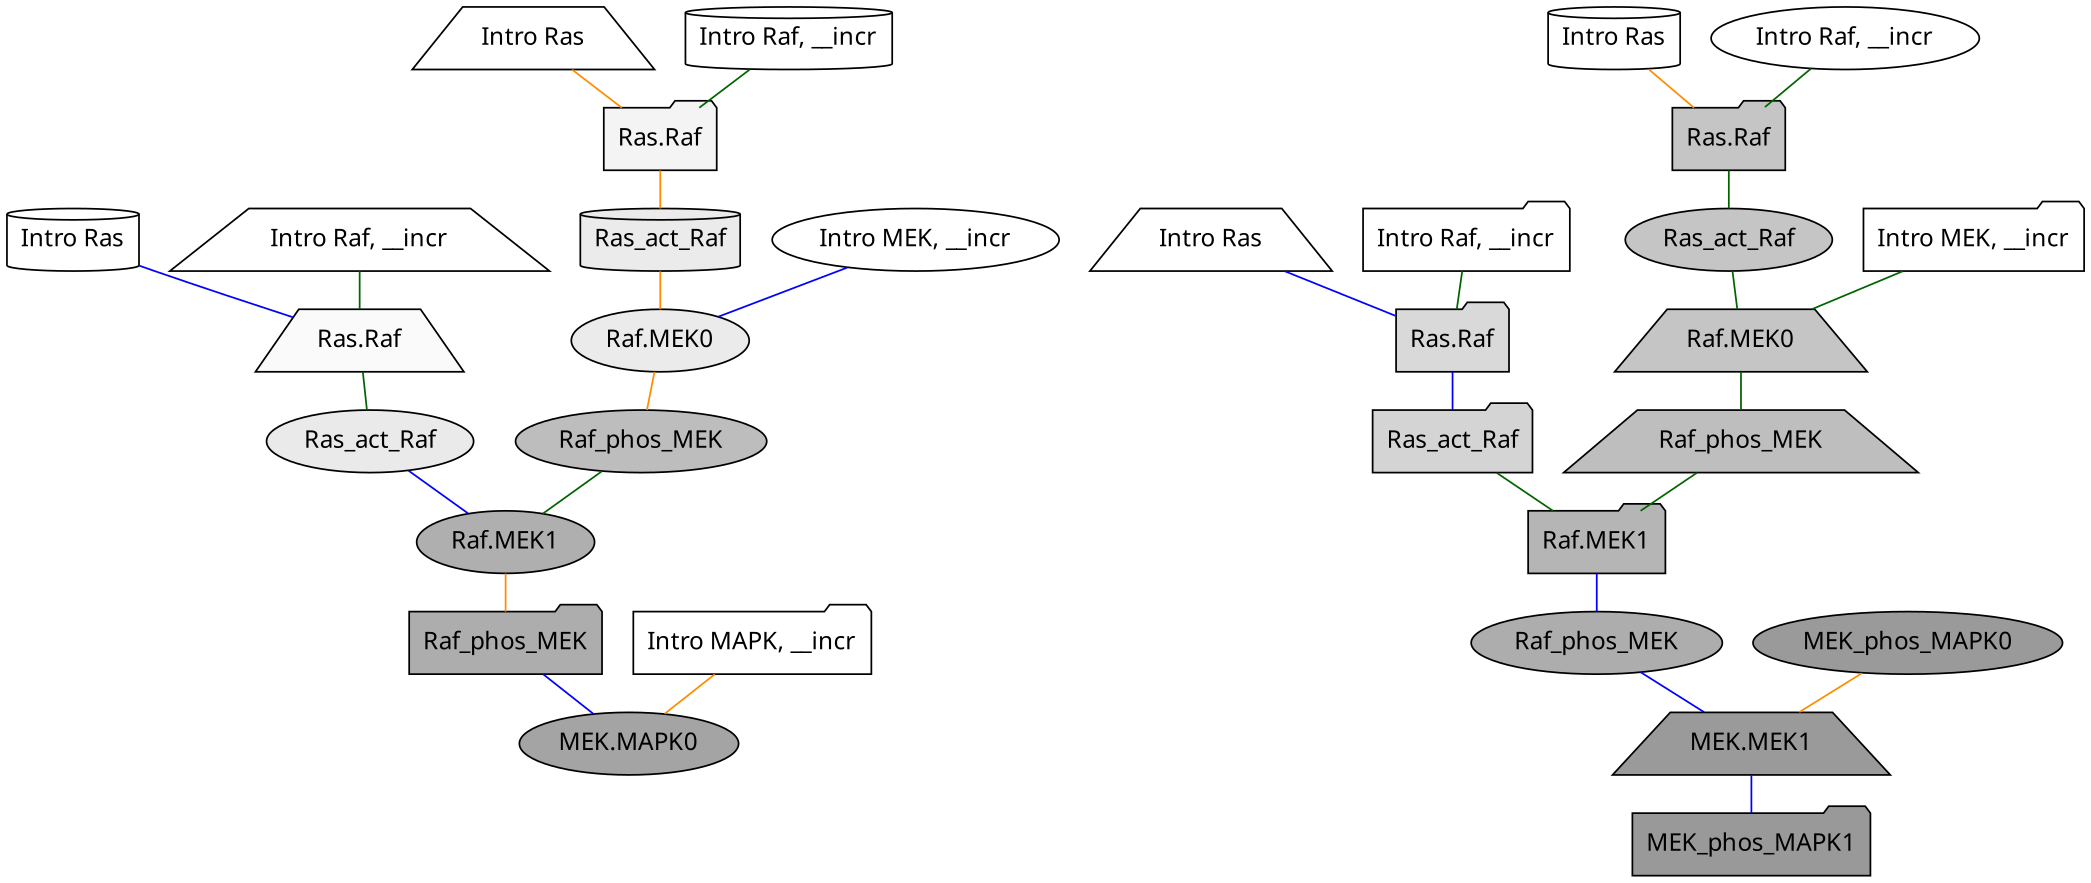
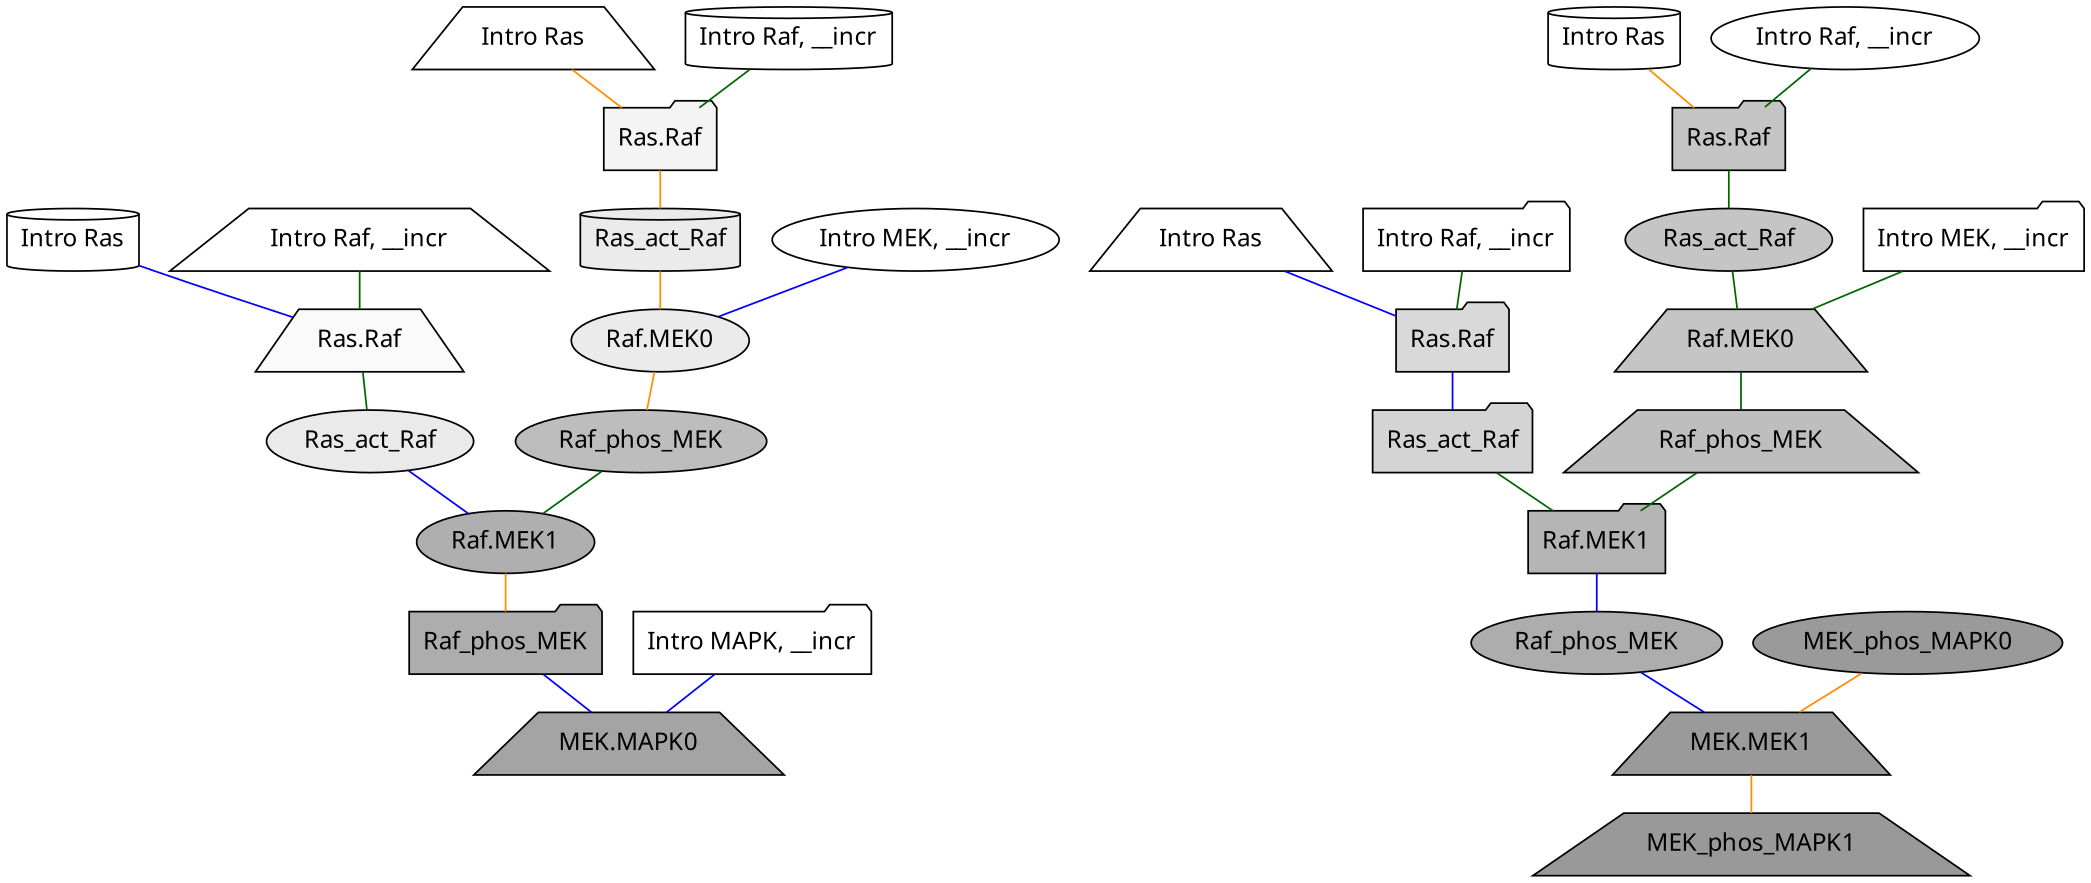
(690, 694) -> (691, 693)
(629, 744) -> (629, 744)
(1751, 794) -> (1751, 794)
(1751, 844) -> (1751, 844)
